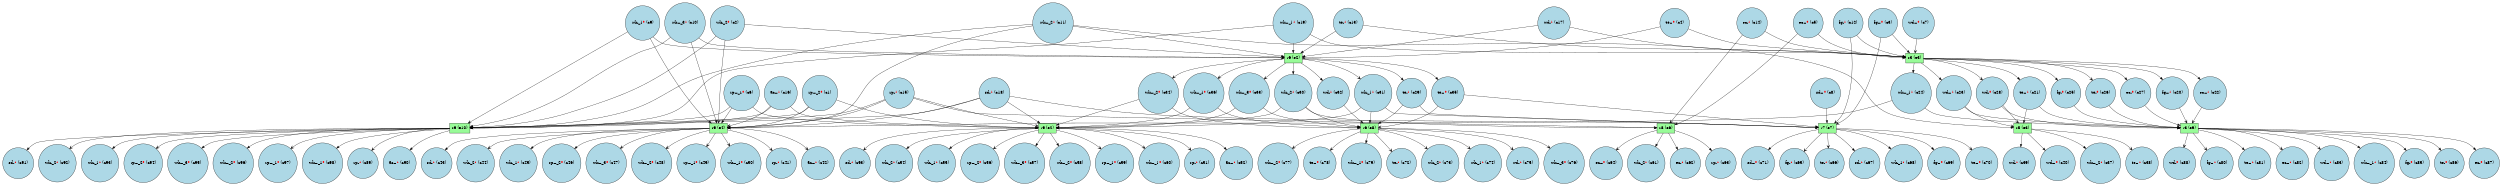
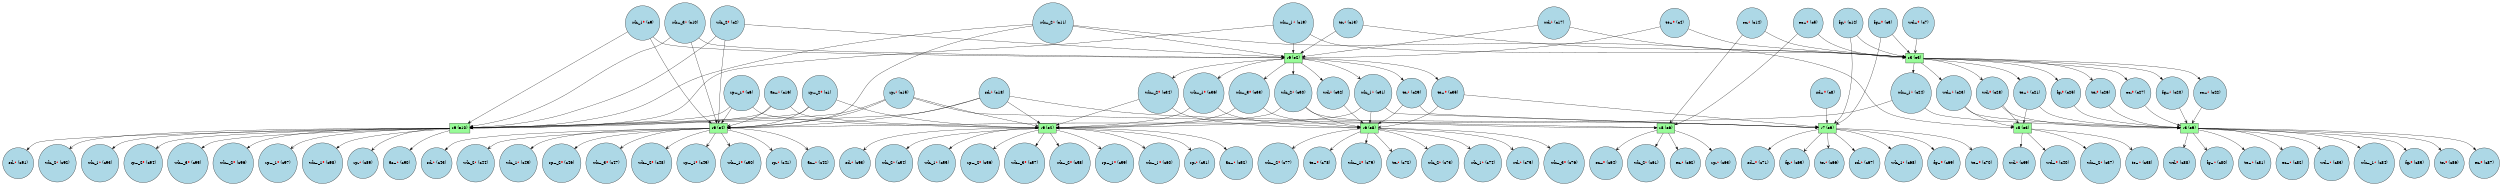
(1827, 128) -> (1827, 128)
